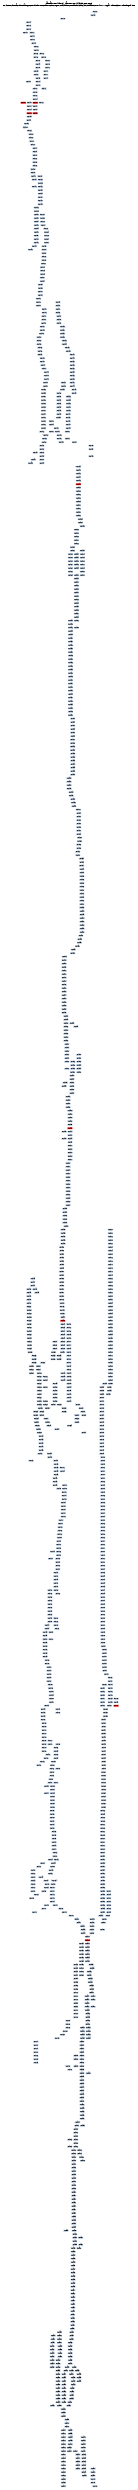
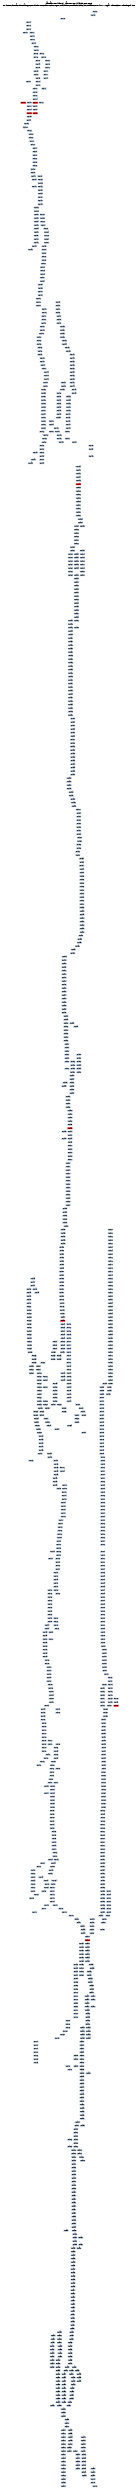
none -> (76, 526)
(103, 1548) -> none
